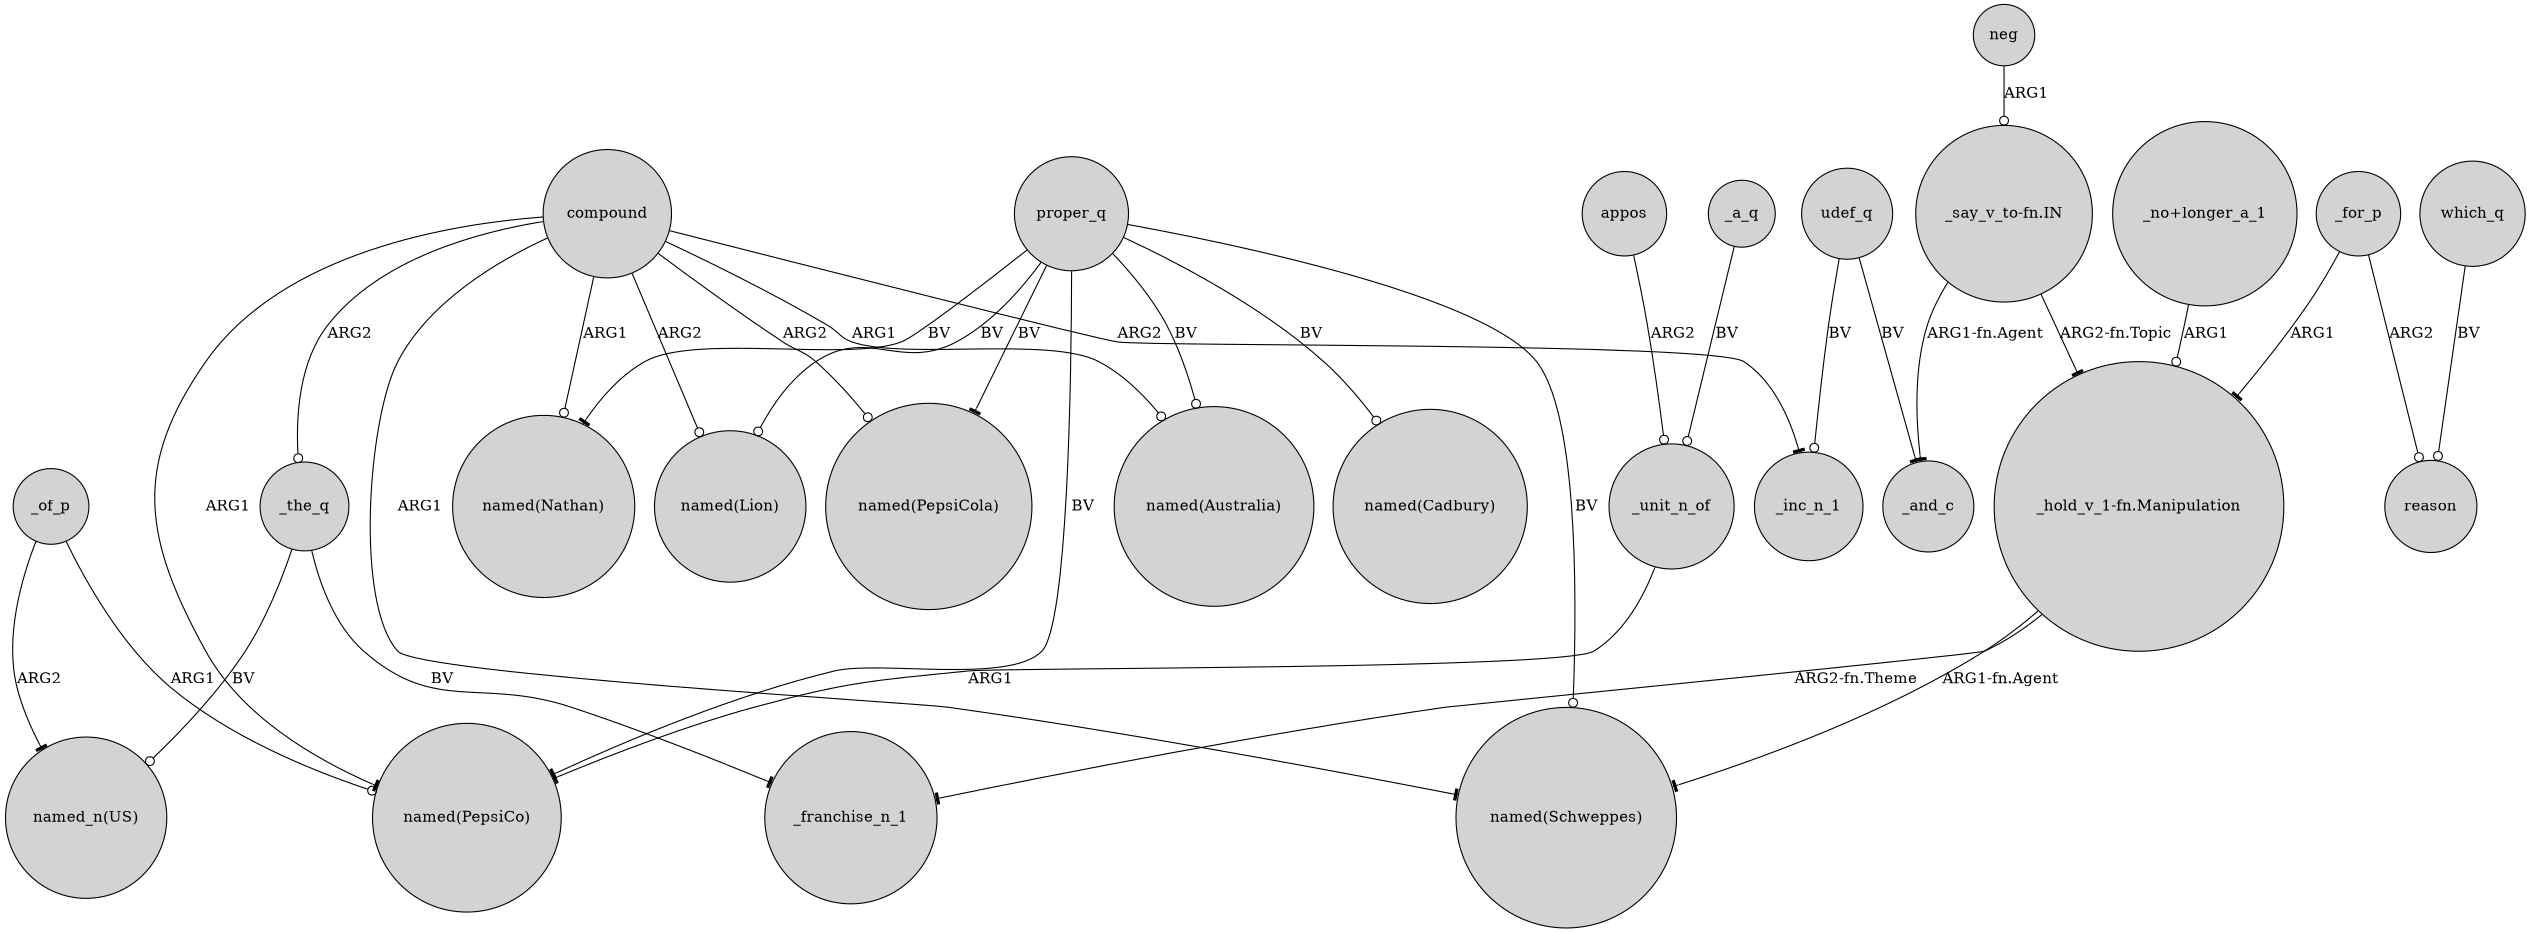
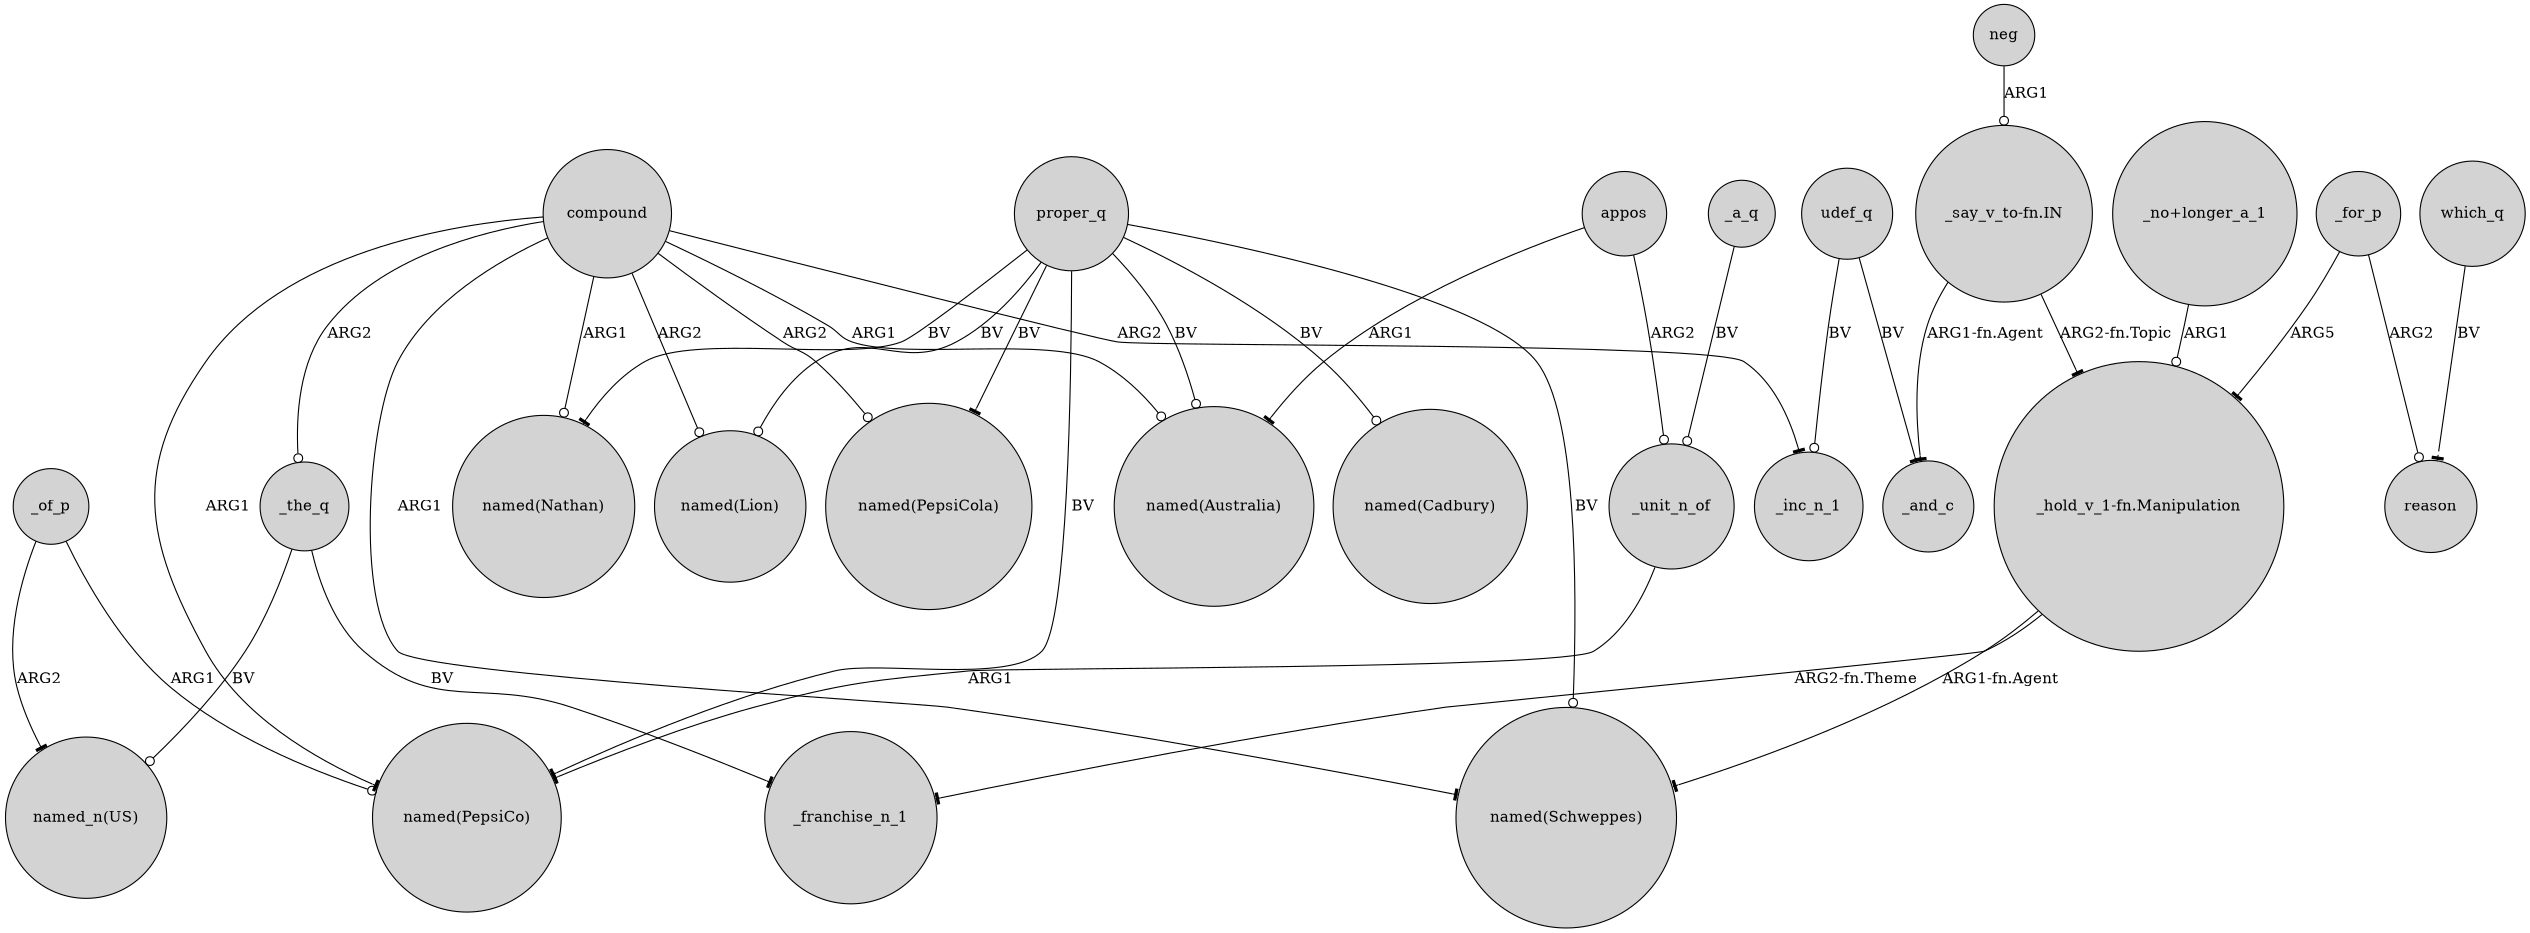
none -> (1407, 306)
(2313, 334) -> (2313, 334)
(2452, 359) -> (2452, 359)
